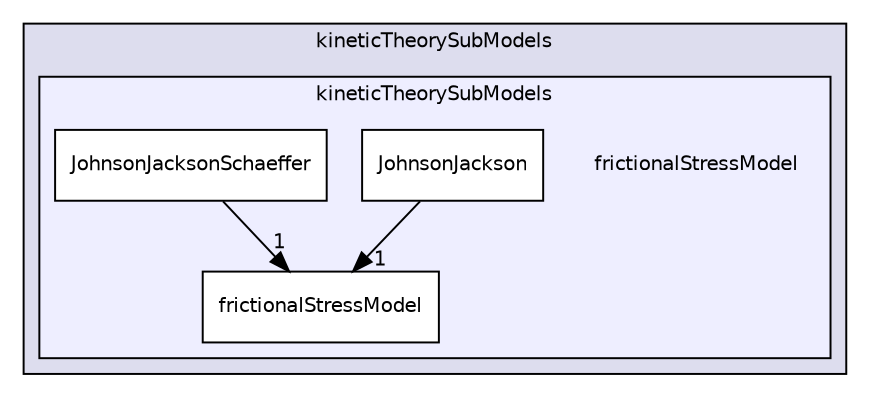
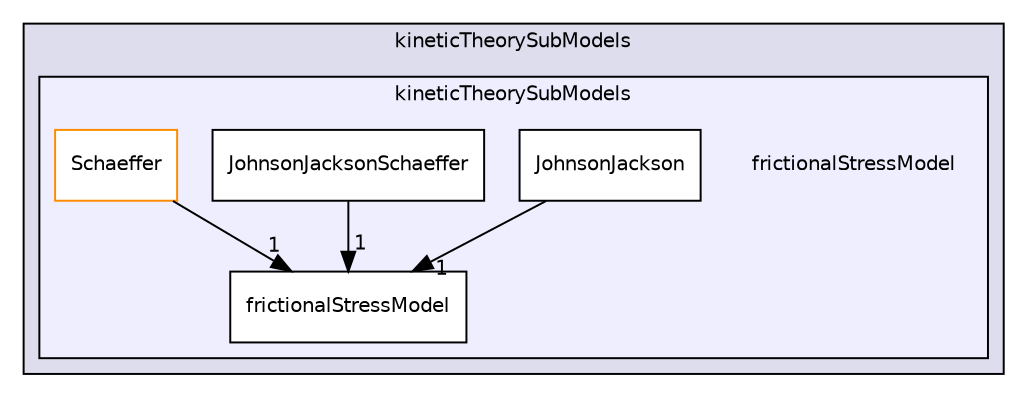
none -> (116, 165)
